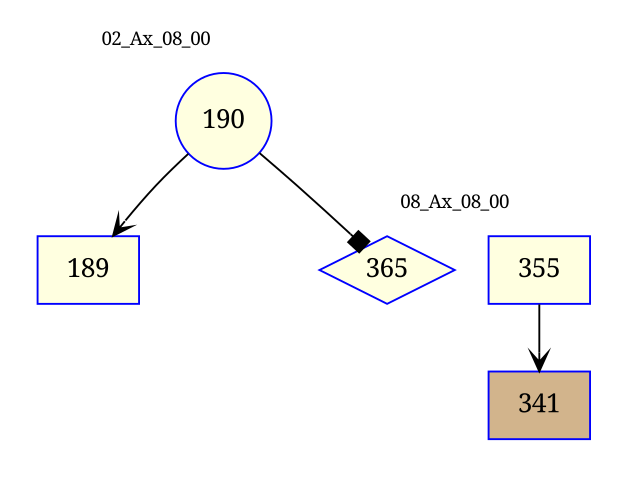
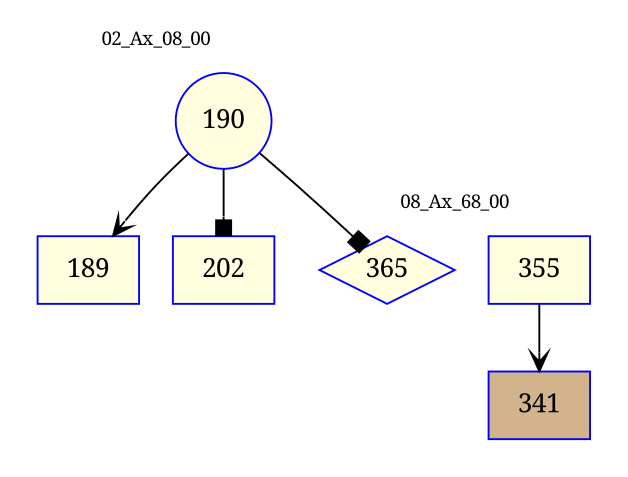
(455, 203) -> (455, 203)
none -> (224, 270)
